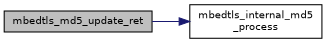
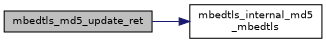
(256, 21) -> (256, 21)
